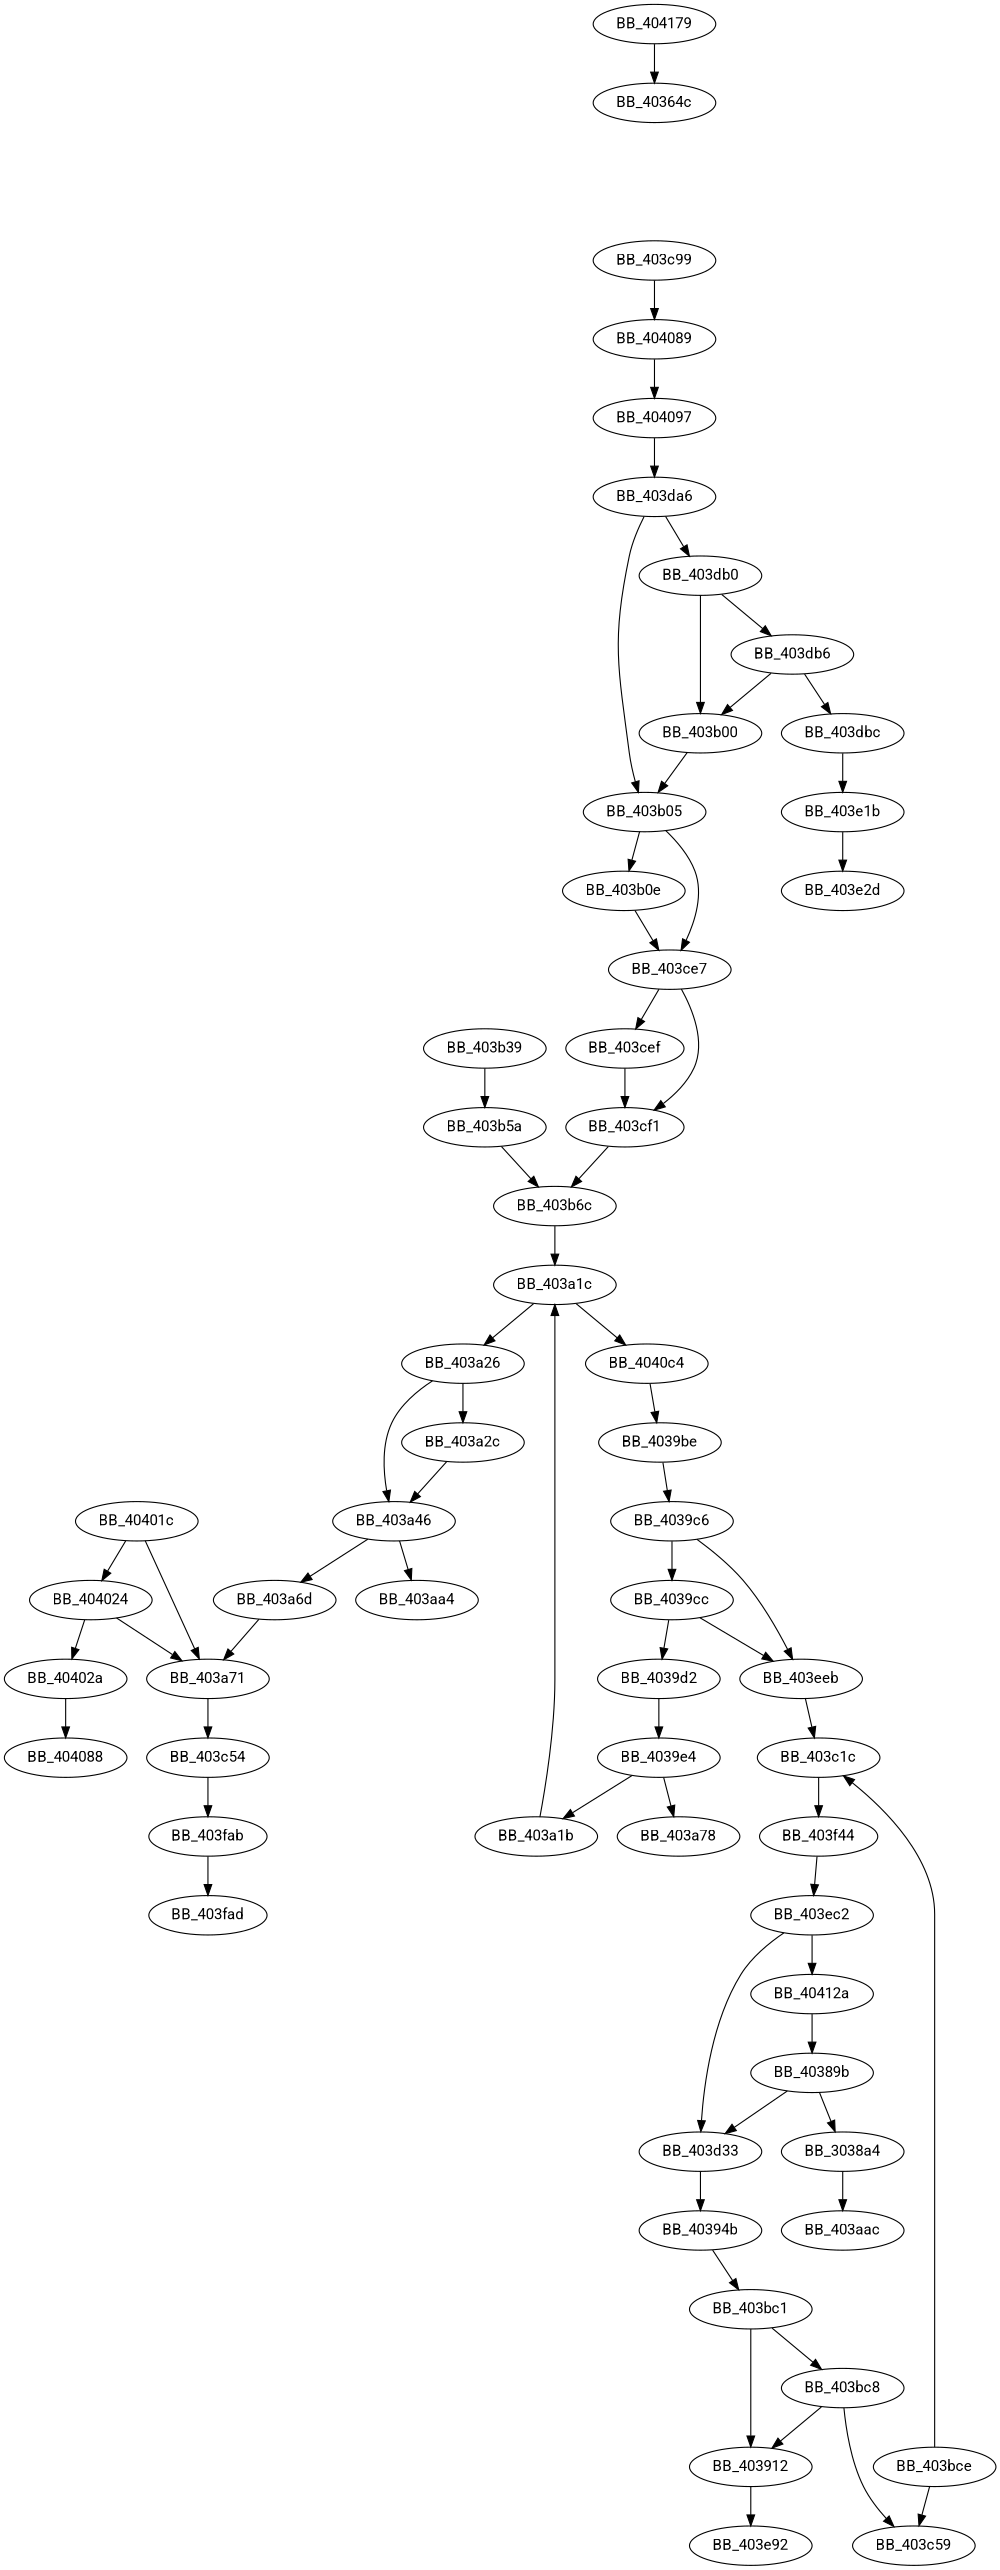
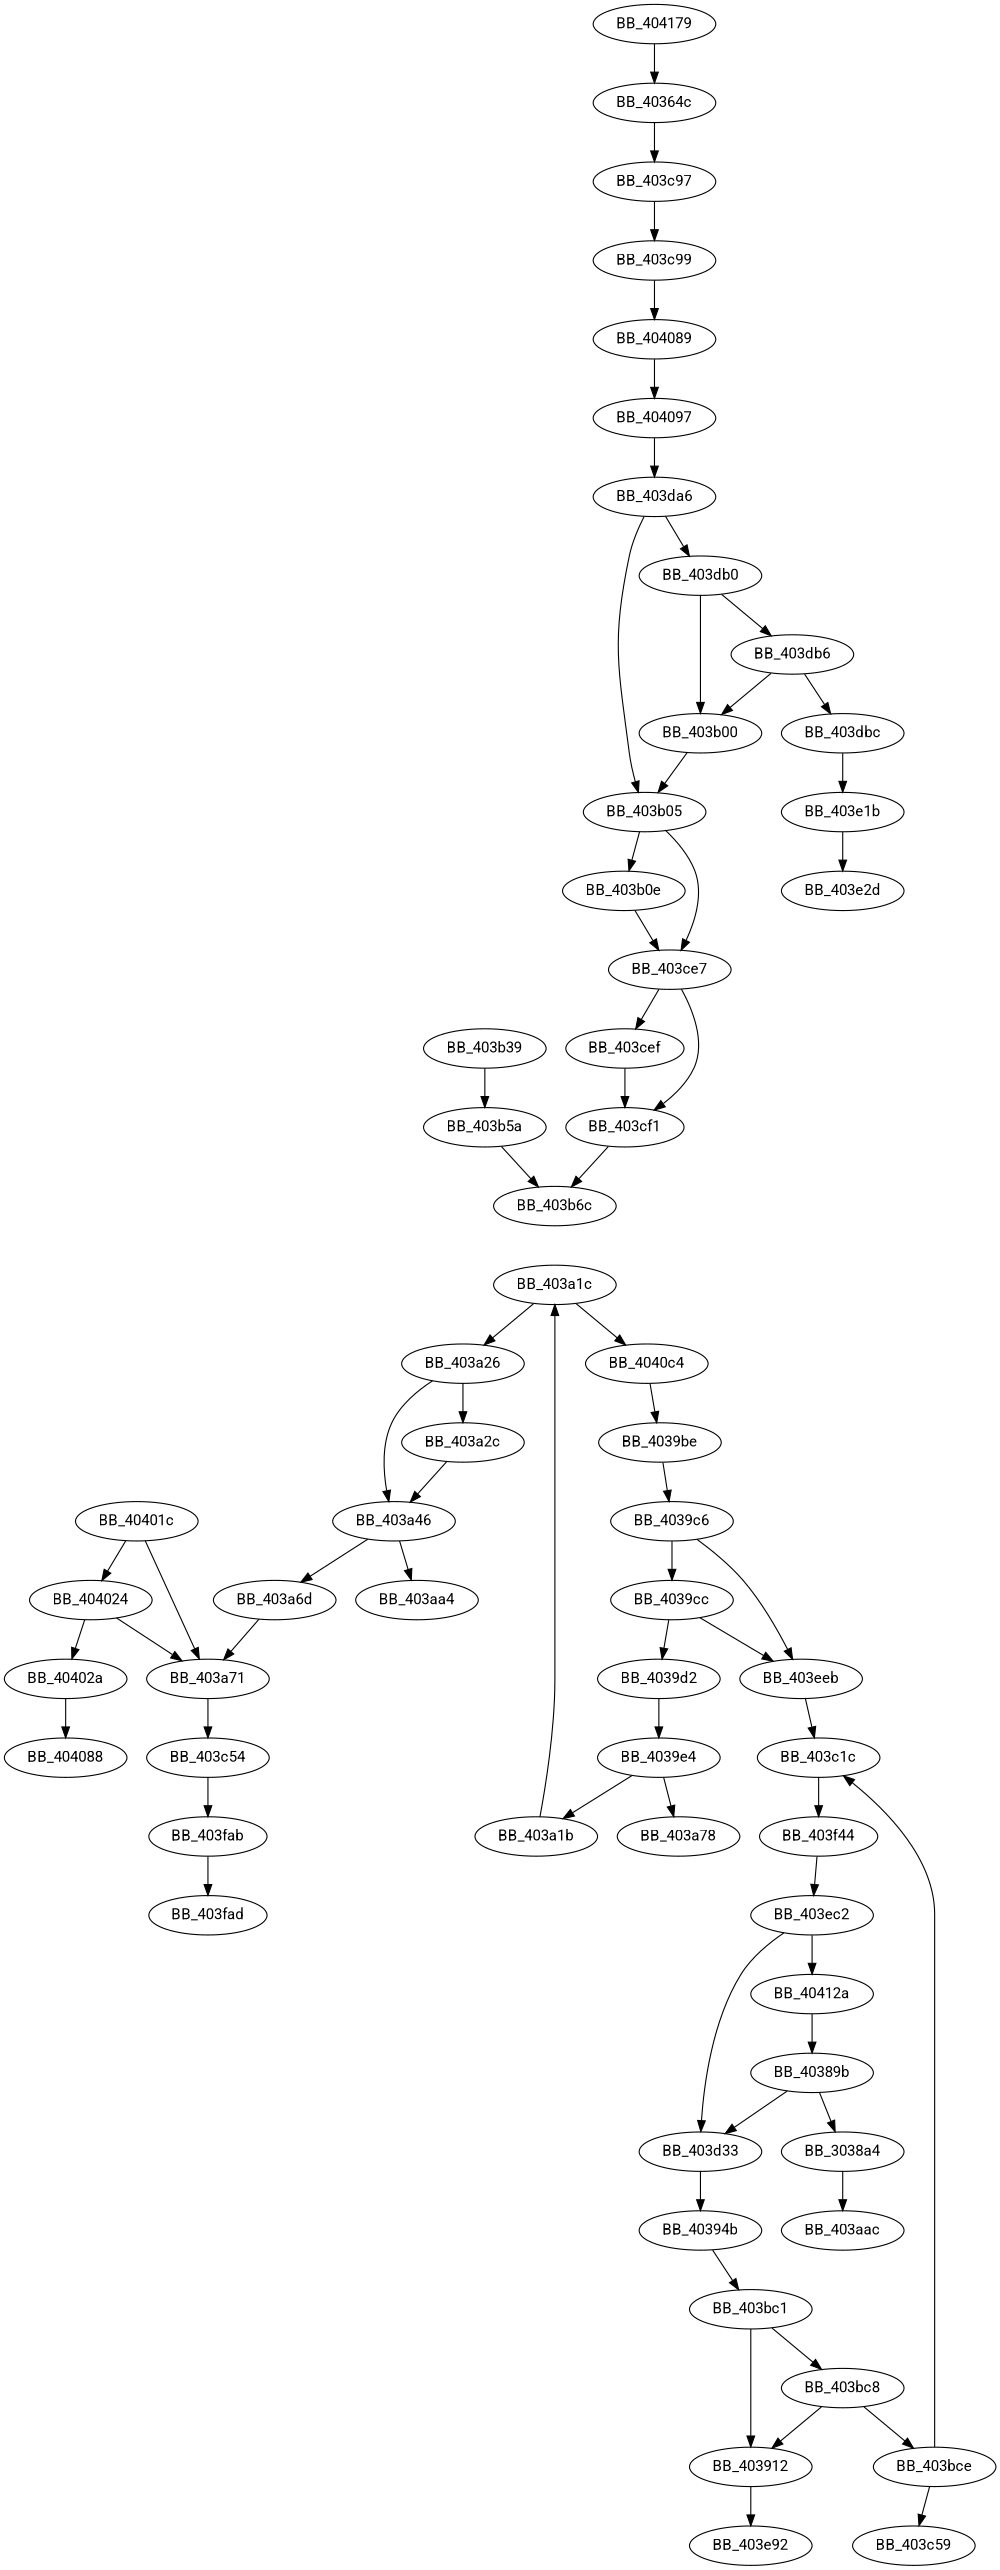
none -> (654, 182)
(555, 1240) -> none
(856, 2467) -> (885, 2424)
